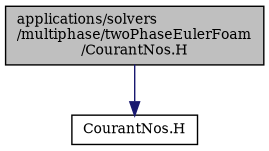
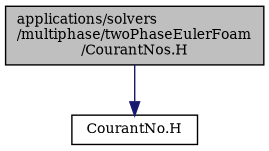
(135, 130) -> (135, 130)
